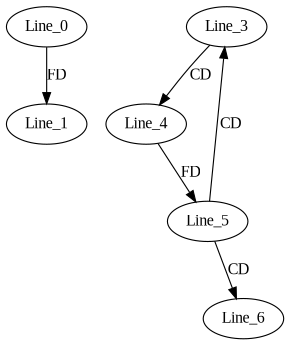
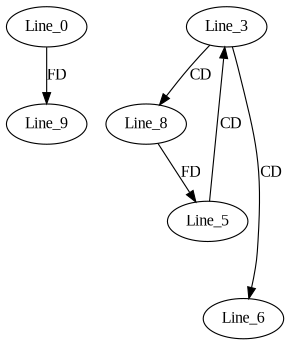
(47, 124) -> (47, 124)
(146, 124) -> (146, 124)
(224, 265) -> (258, 166)
